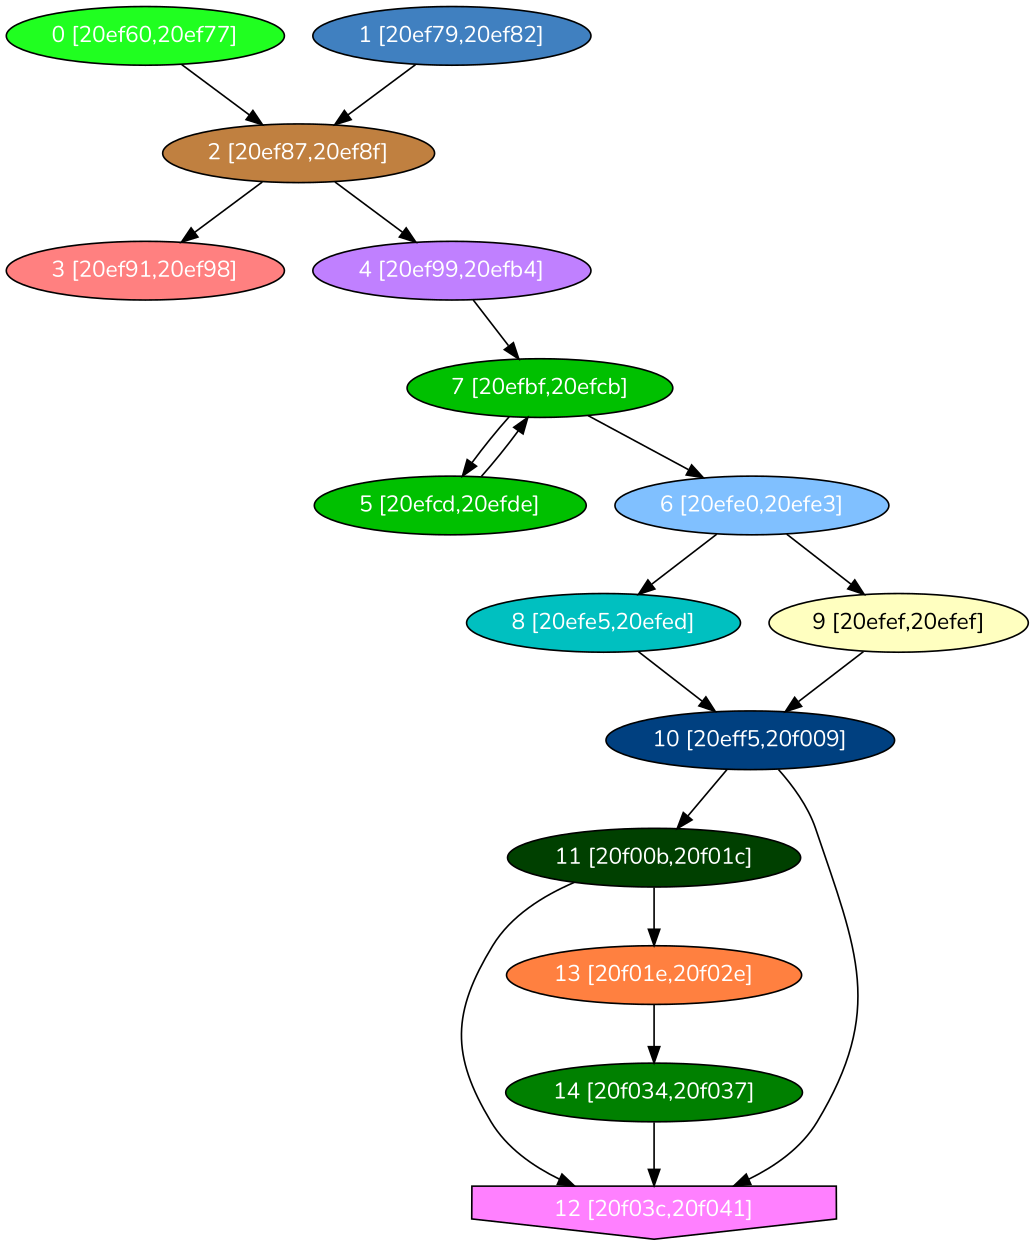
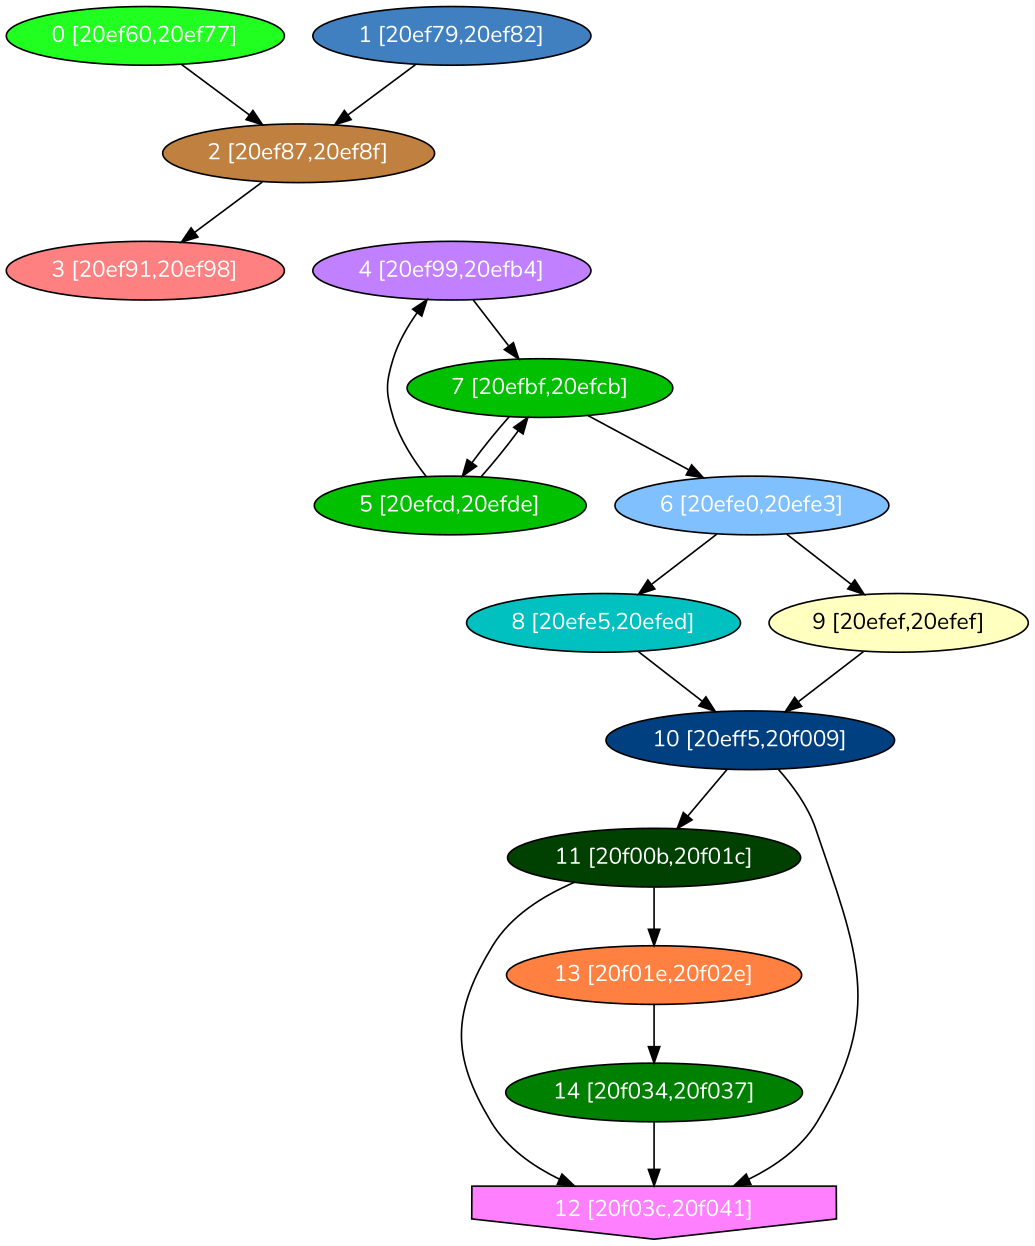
(369, 207) -> (388, 396)
